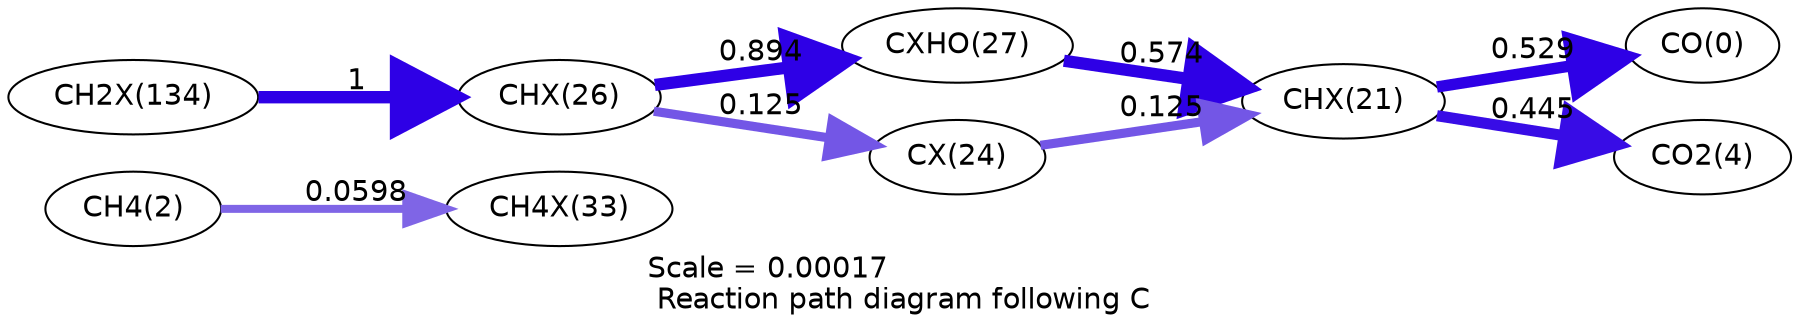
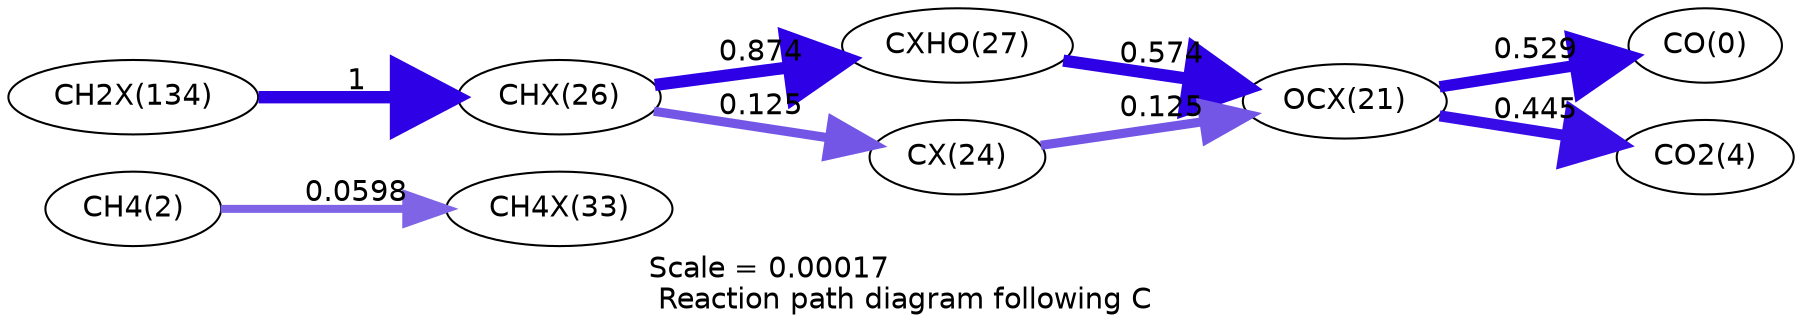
(757, 53) -> (757, 53)
(1343, 101) -> (1345, 101)
